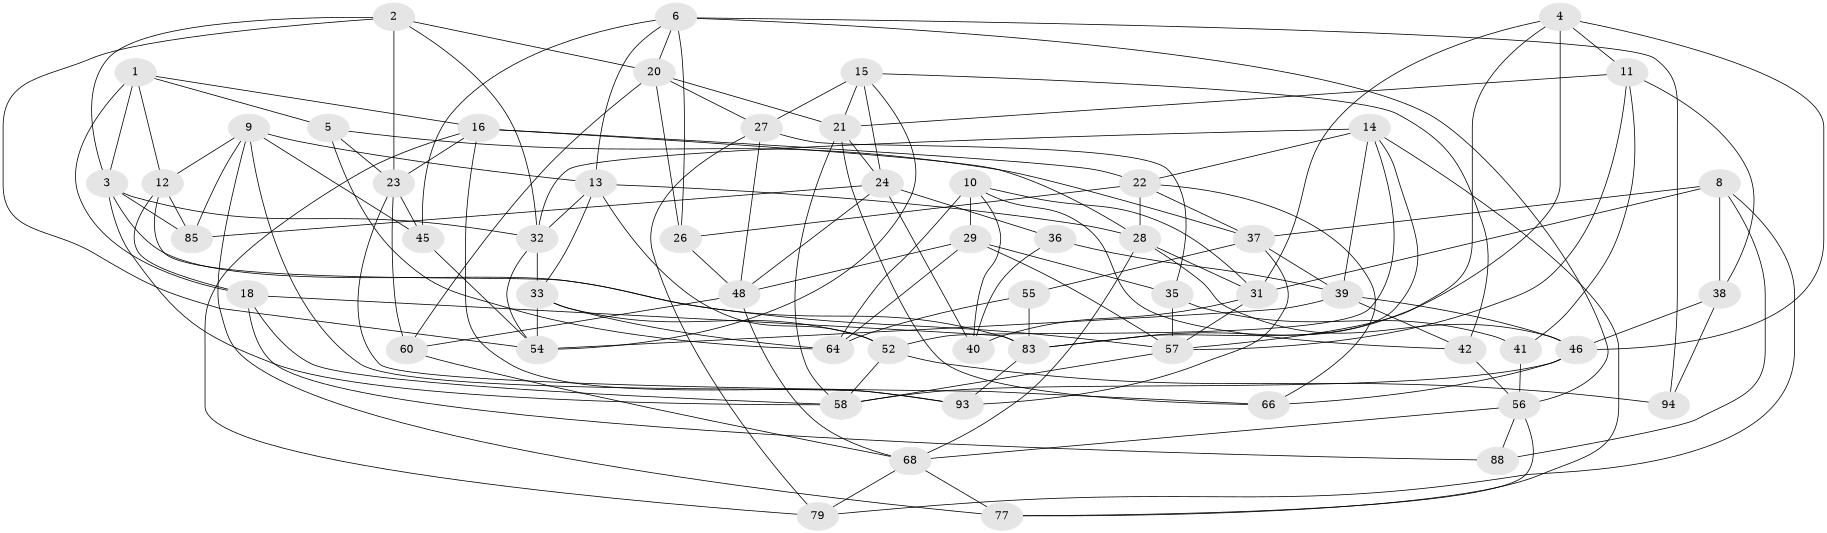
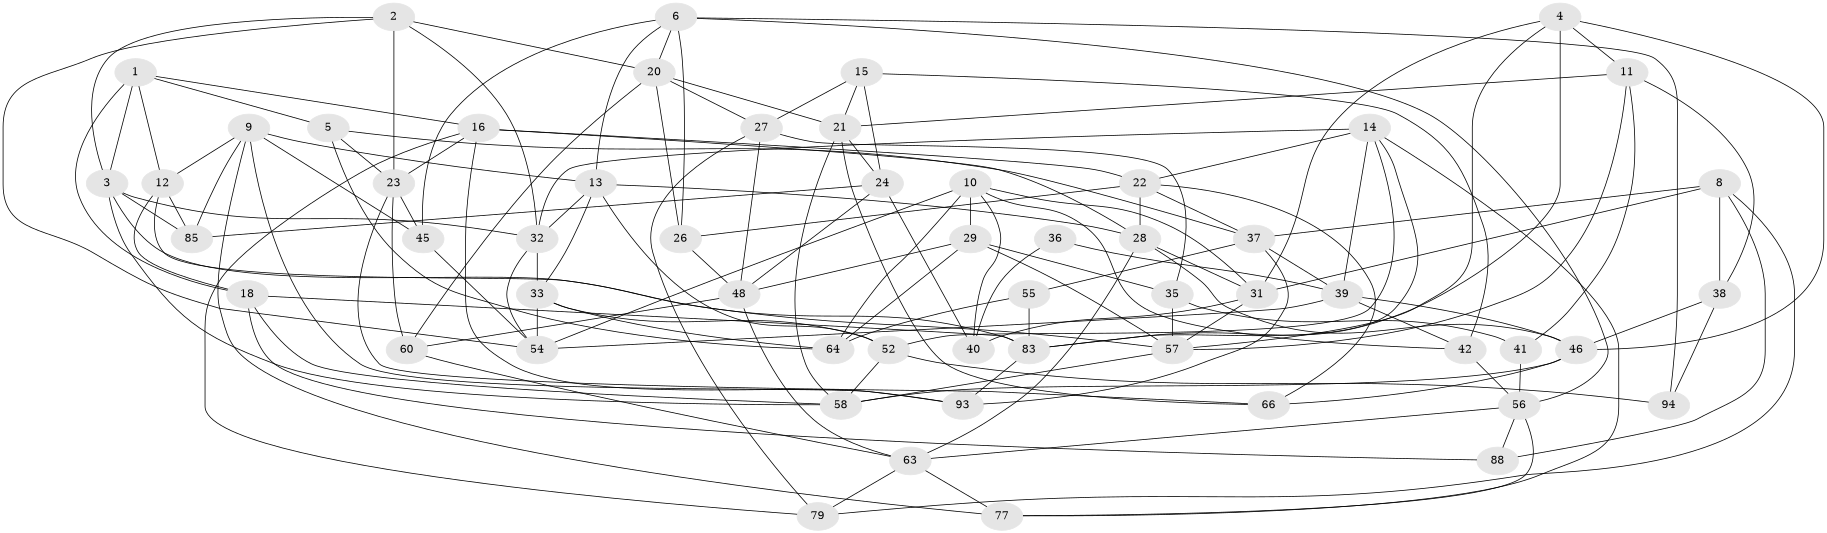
(989, 218) -> none
(812, 291) -> (753, 265)
(910, 461) -> (910, 461)
